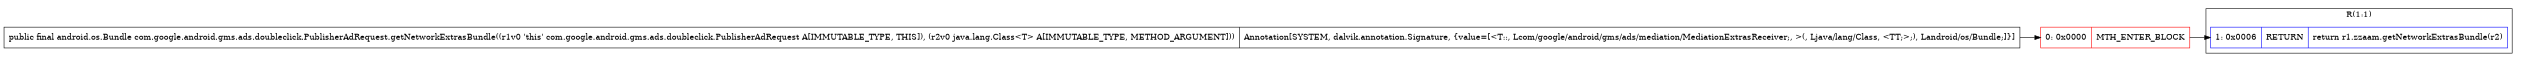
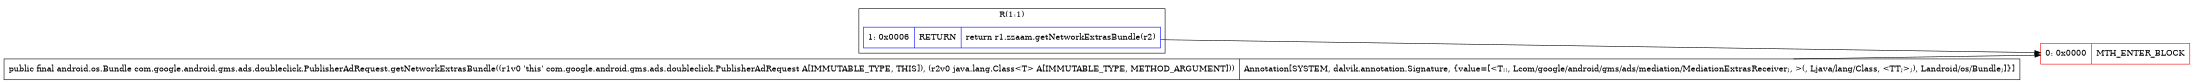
(2197, 38) -> (1598, 46)
